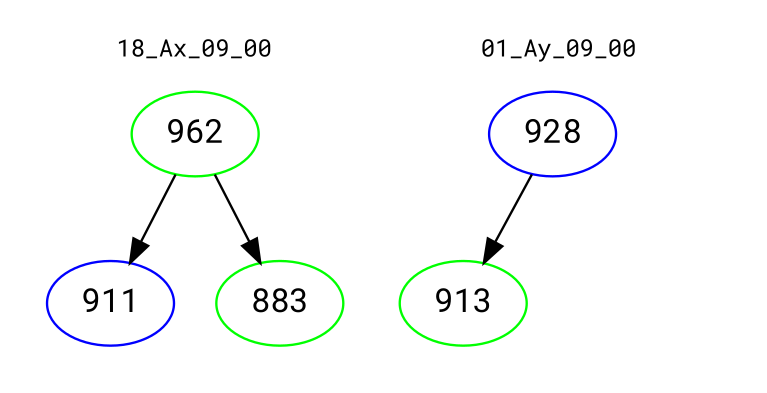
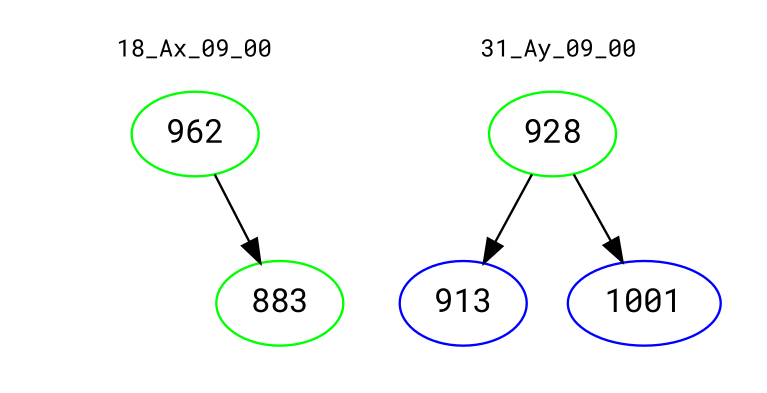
(560, 51) -> (560, 51)
(553, 134) -> (553, 134)
(111, 303) -> none
(463, 303) -> (463, 303)
none -> (644, 303)
